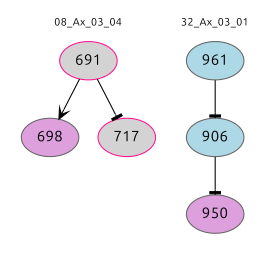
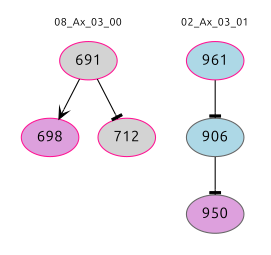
(88, 23) -> (88, 23)
(215, 23) -> (215, 23)
(215, 61) -> (215, 61)
(50, 137) -> (50, 137)
(127, 137) -> (127, 137)
